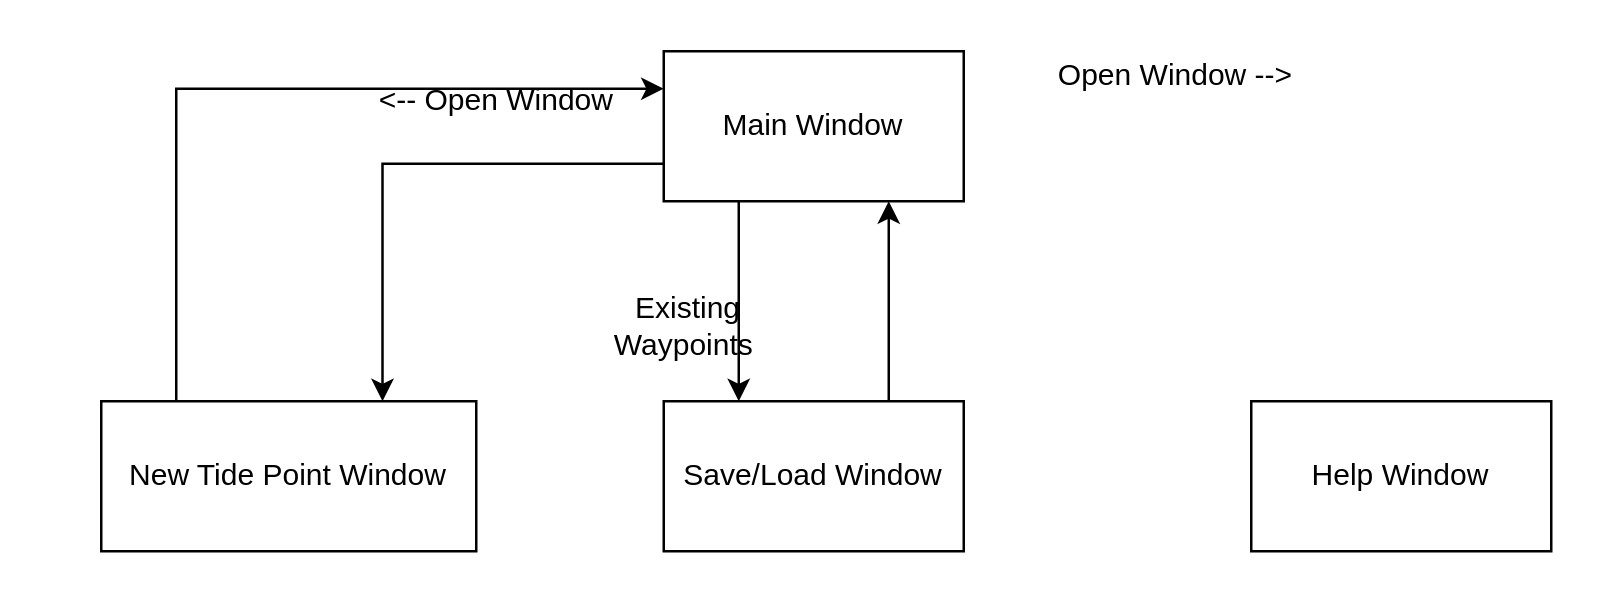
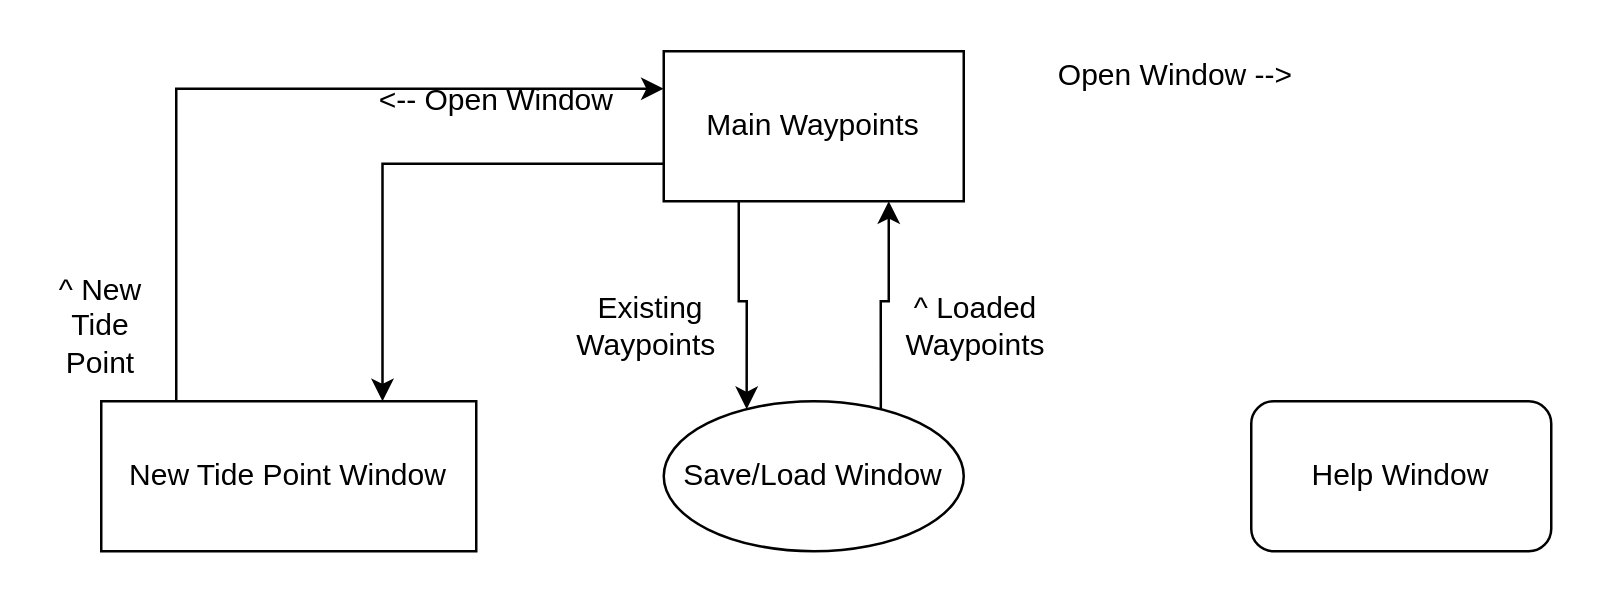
(814, 126) -> (814, 126)
none -> (101, 326)
(689, 326) -> (651, 326)
none -> (976, 326)
(814, 476) -> (814, 476)
(1401, 476) -> (1401, 476)
